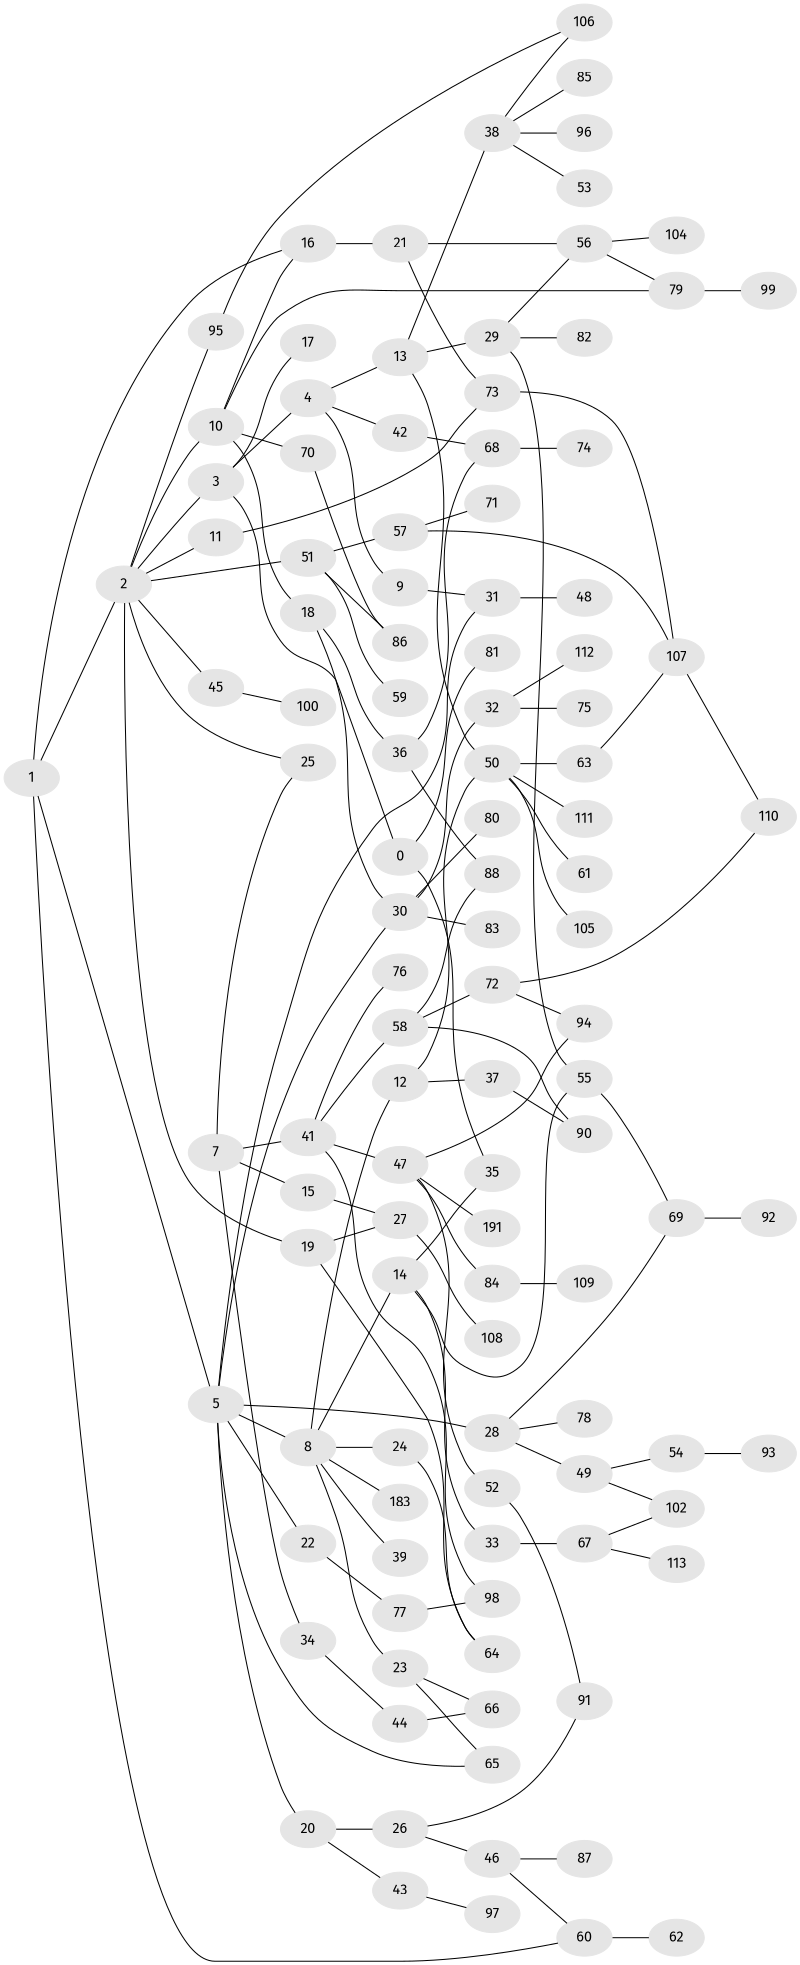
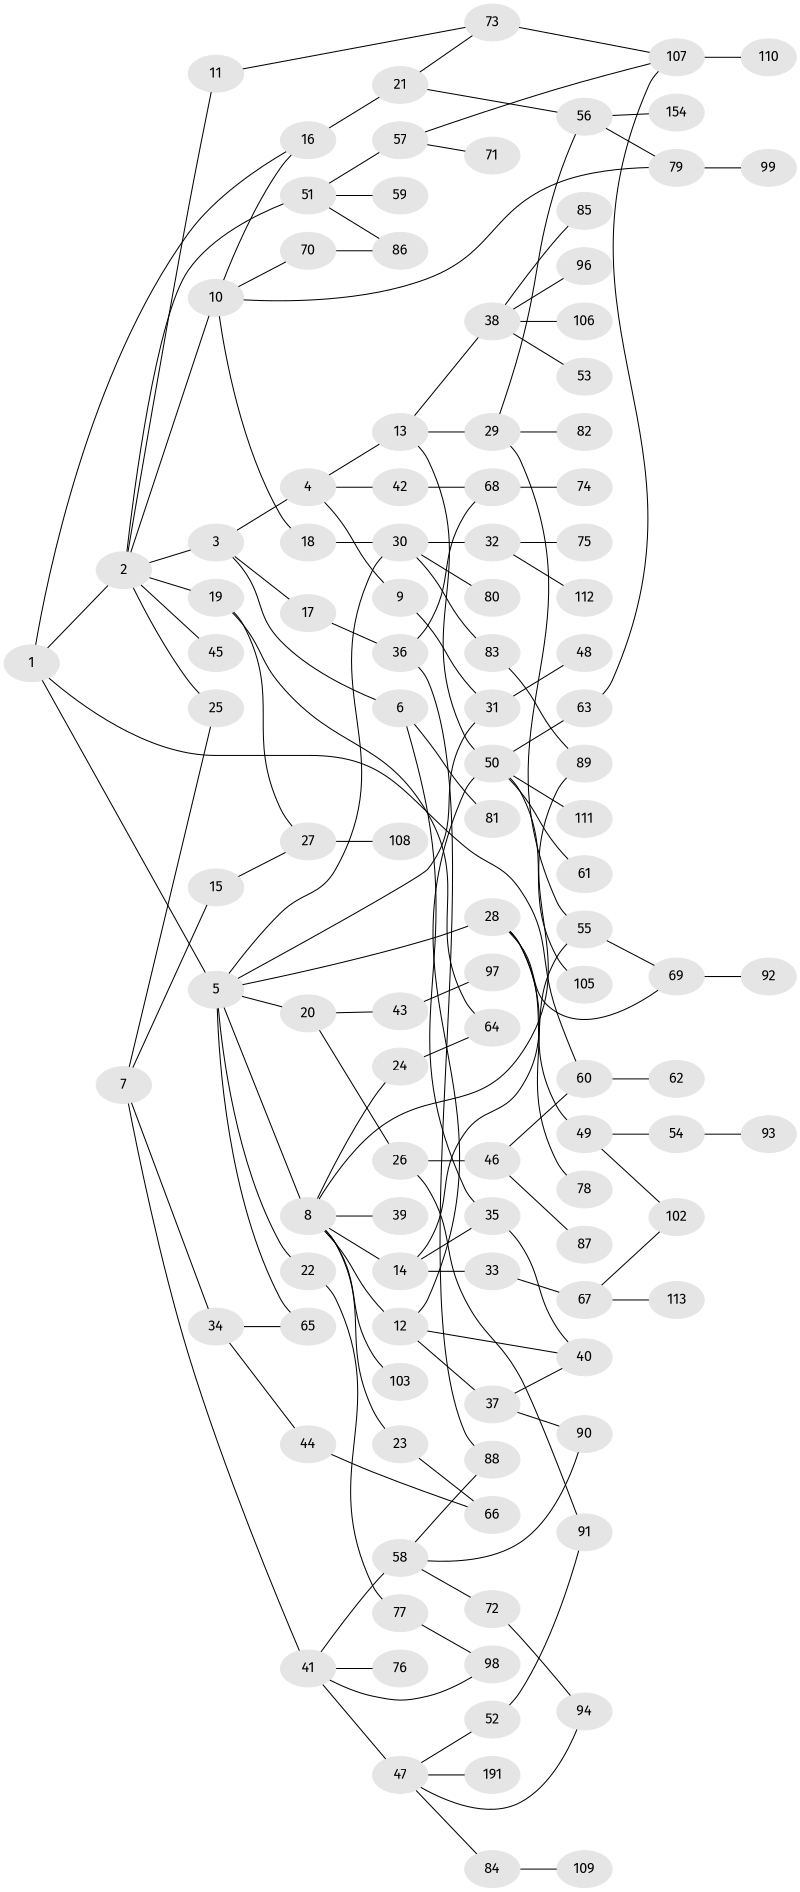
(677, 235) -> (677, 113)
(216, 332) -> none
(353, 684) -> (348, 630)
(308, 707) -> none
none -> (584, 764)
(400, 857) -> (400, 708)
(652, 932) -> none
none -> (584, 1357)
(400, 1503) -> (400, 1382)
(440, 1710) -> (262, 1327)
